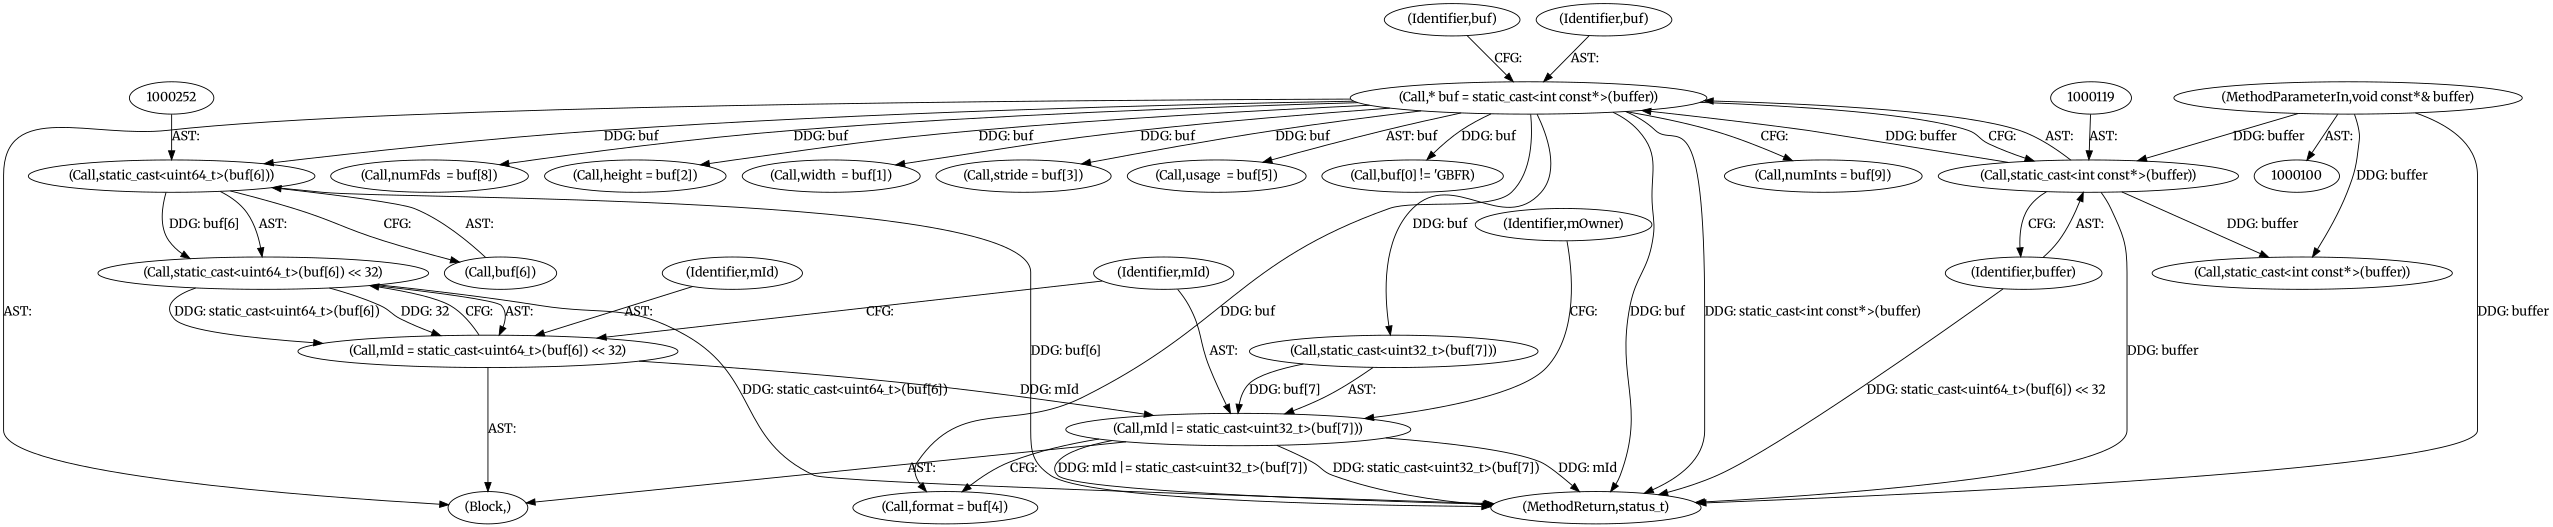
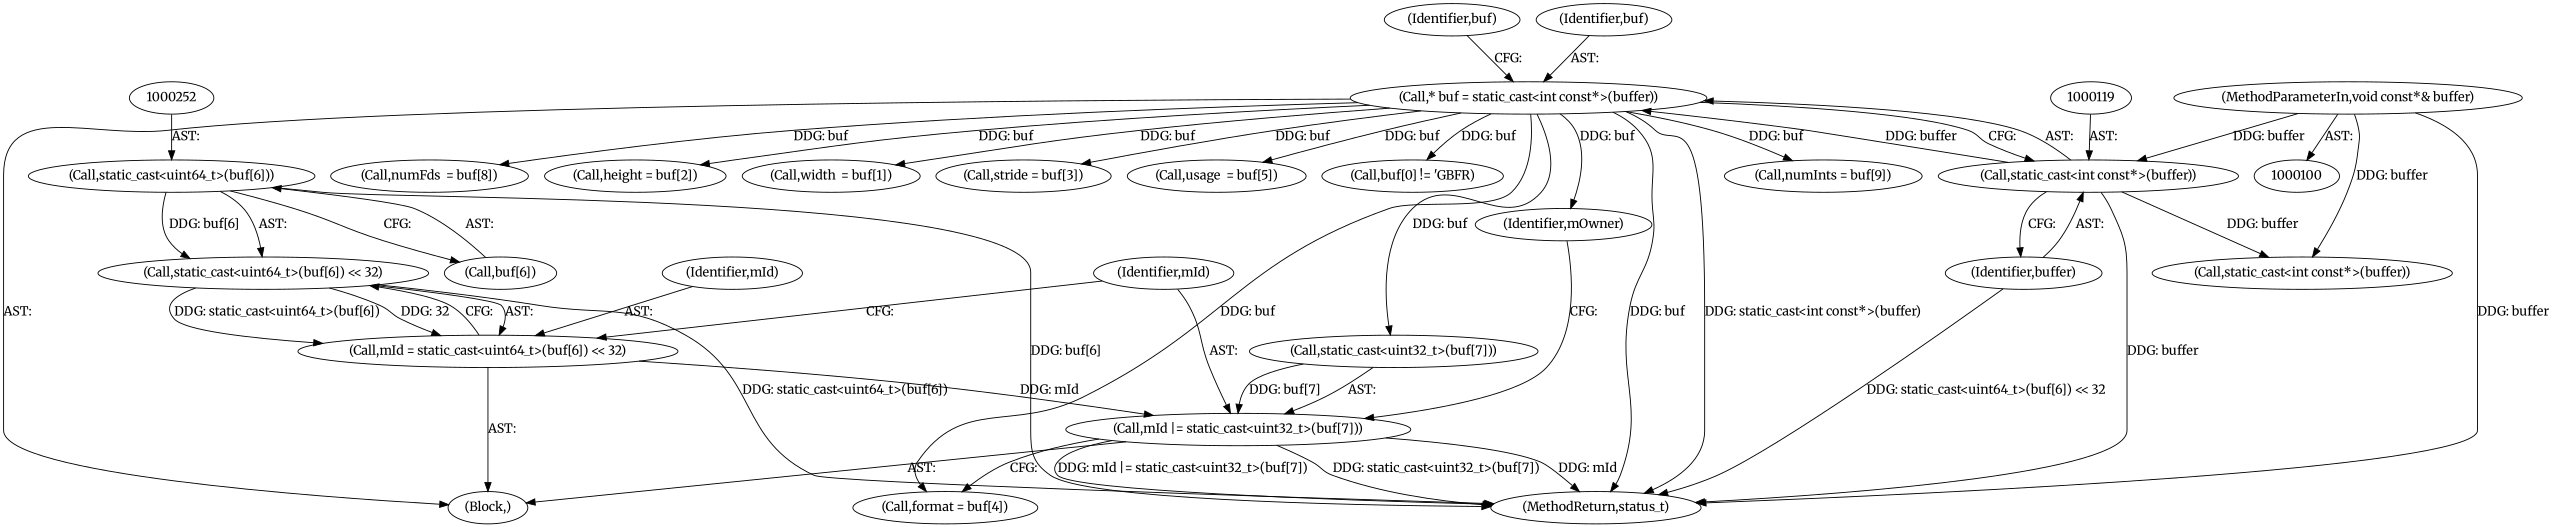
(813, 118) -> (1581, 154)
(1412, 137) -> (1412, 137)
(1776, 137) -> (1776, 137)
